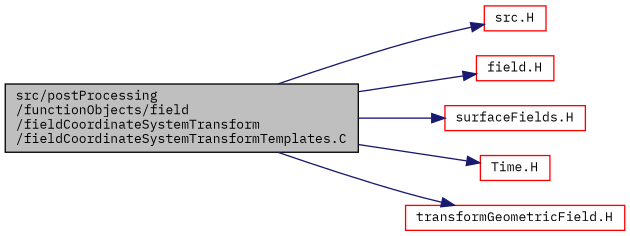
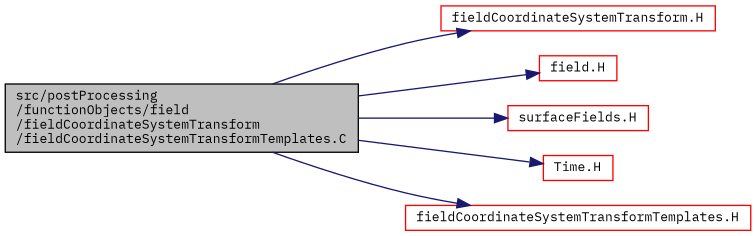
(515, 18) -> (578, 18)
(515, 218) -> (578, 218)
